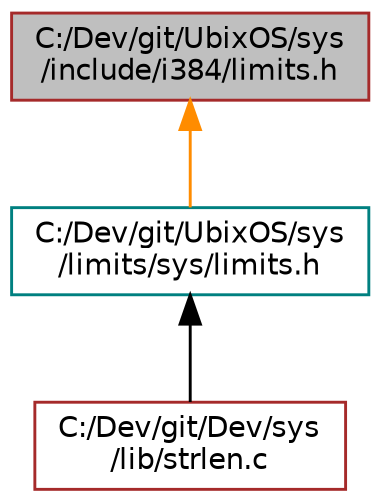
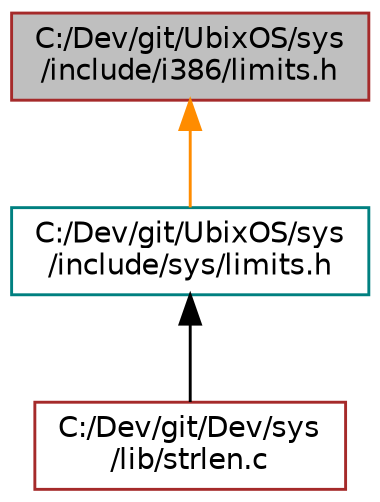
(190, 57) -> (190, 57)
(190, 251) -> (190, 251)
